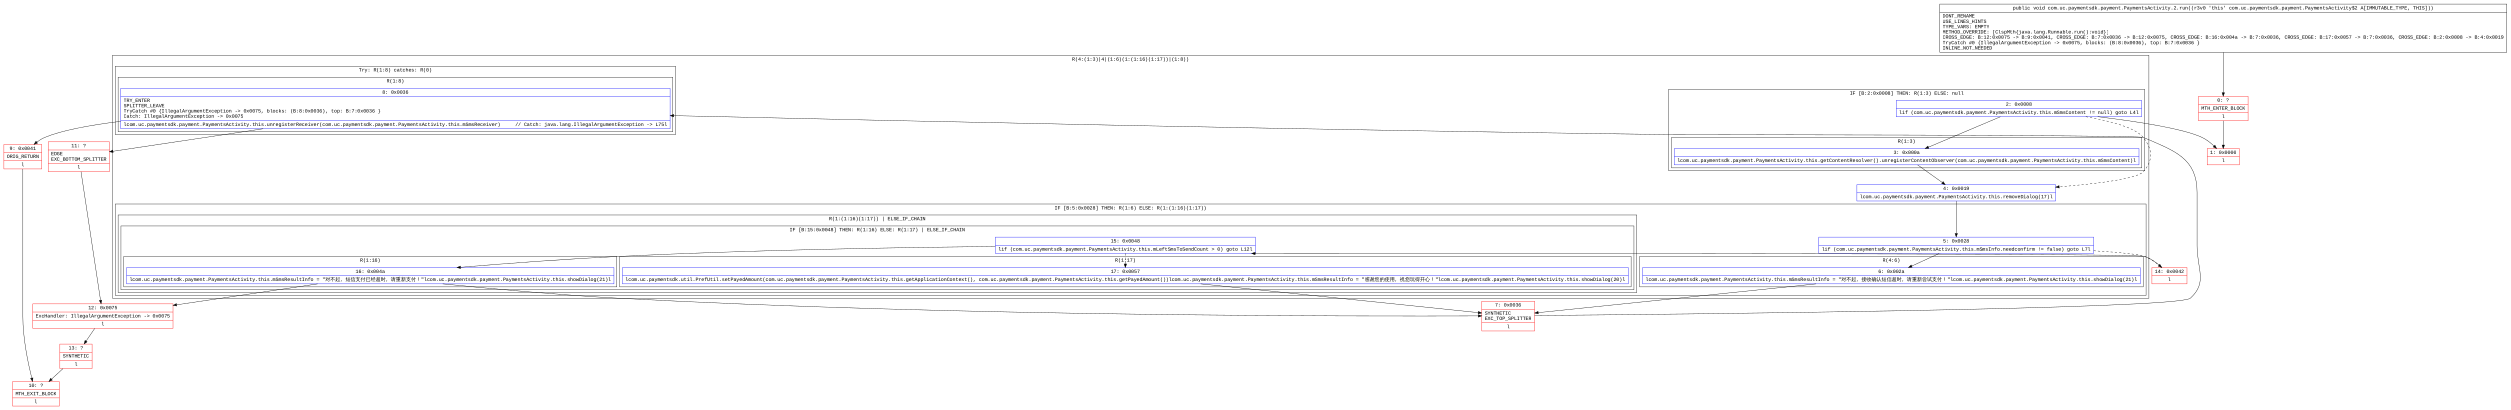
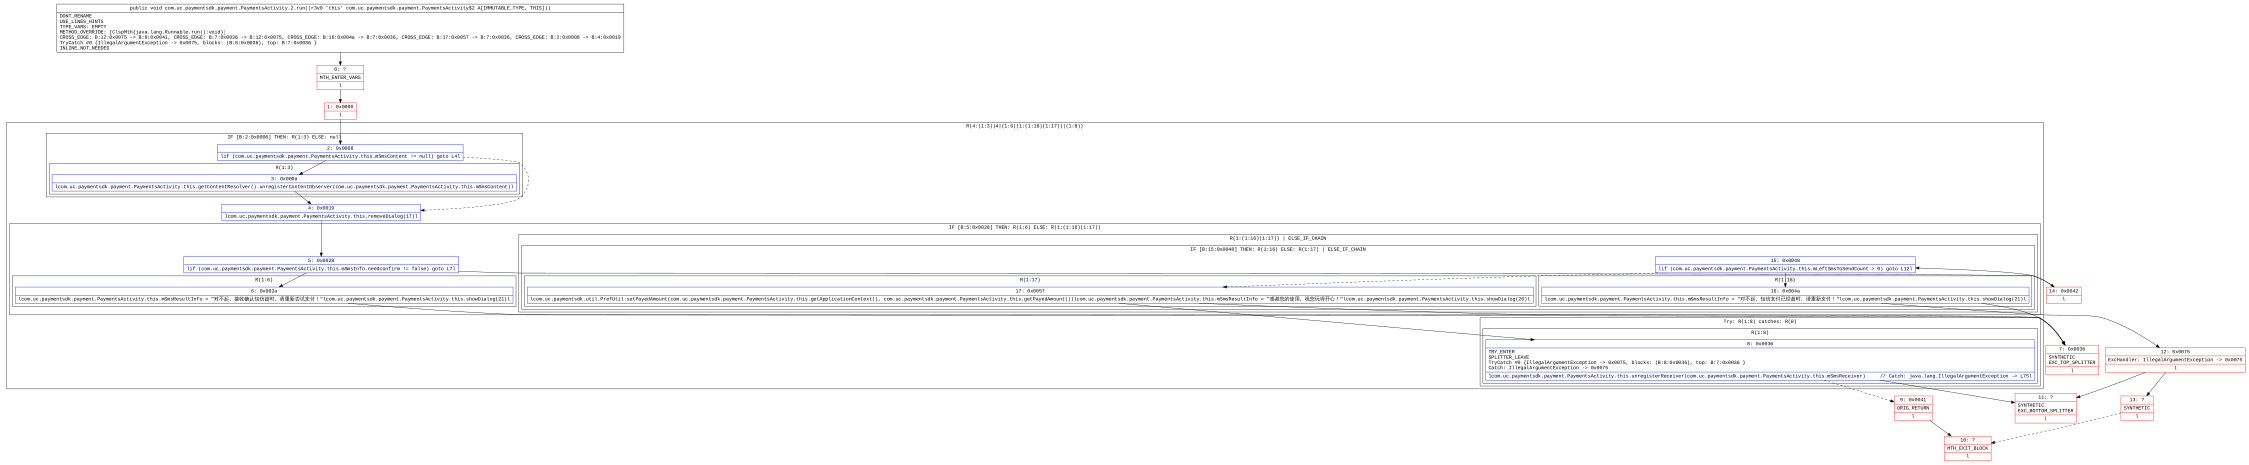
(2223, 108) -> (340, 77)
(2158, 126) -> (340, 130)
(78, 128) -> (1859, 391)
(1833, 135) -> (1325, 321)
(57, 154) -> (2031, 405)
(91, 236) -> (2113, 385)
(2128, 253) -> (1256, 273)
(1891, 260) -> (264, 280)
(57, 374) -> (2058, 428)
